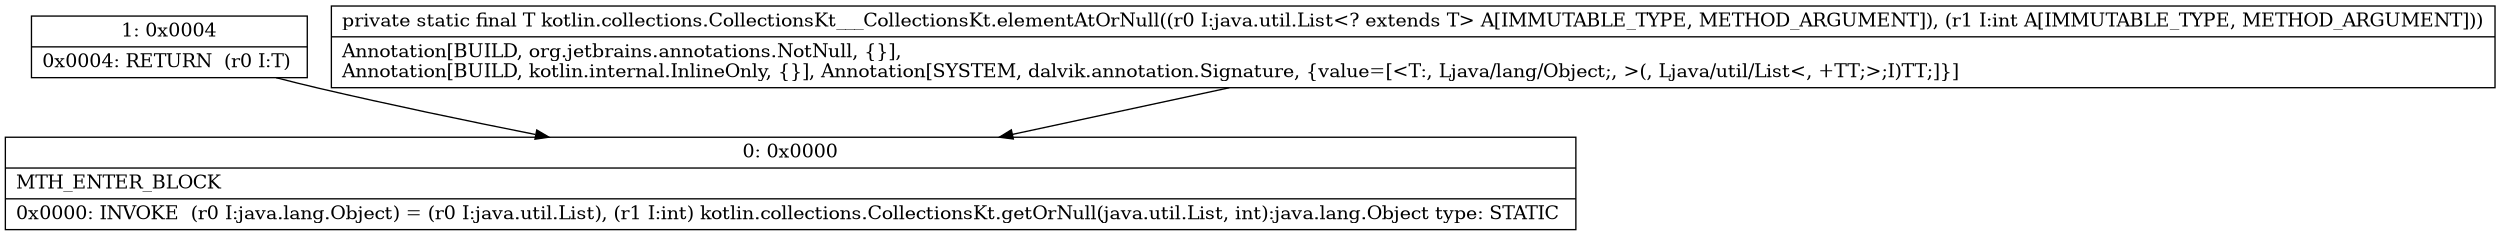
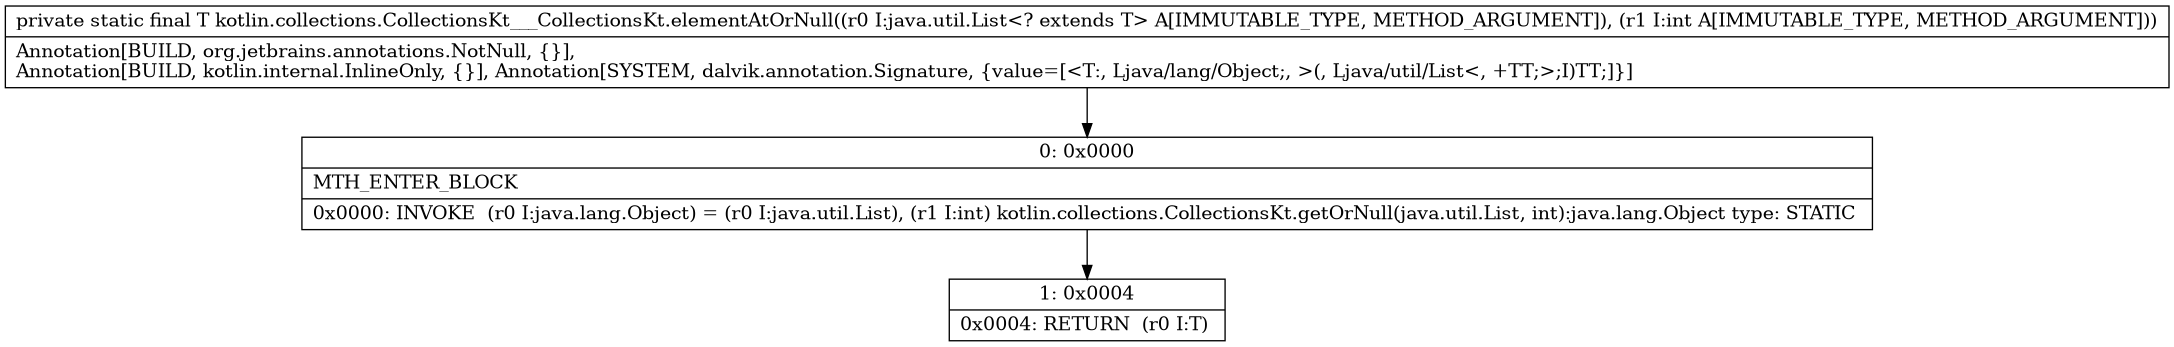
(405, 108) -> (1087, 248)
